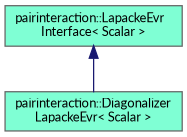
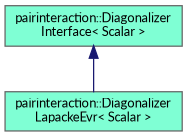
(94, 26) -> (94, 26)
